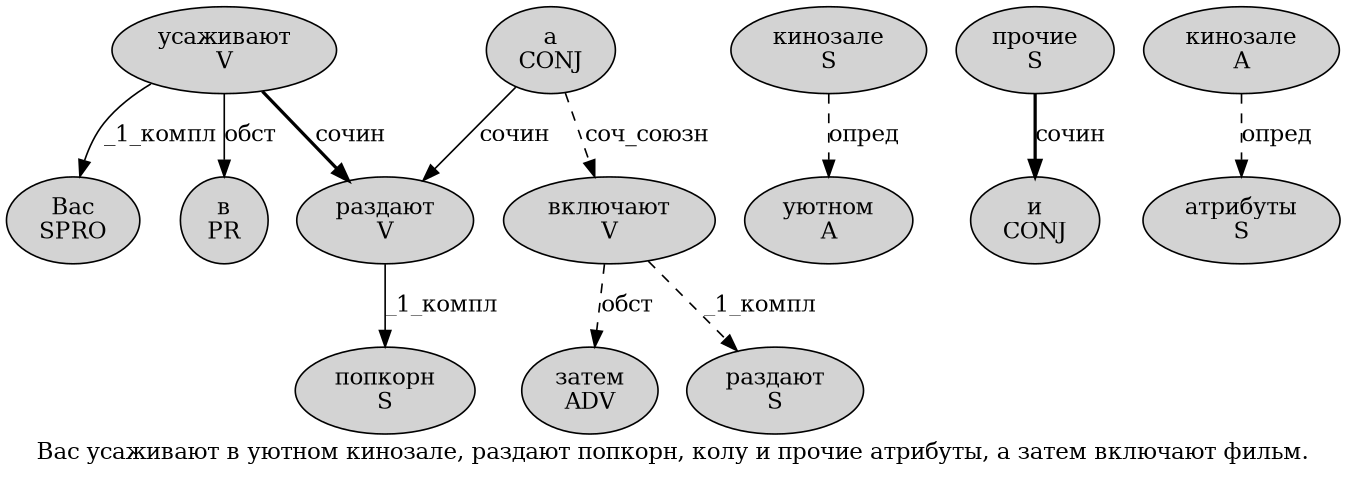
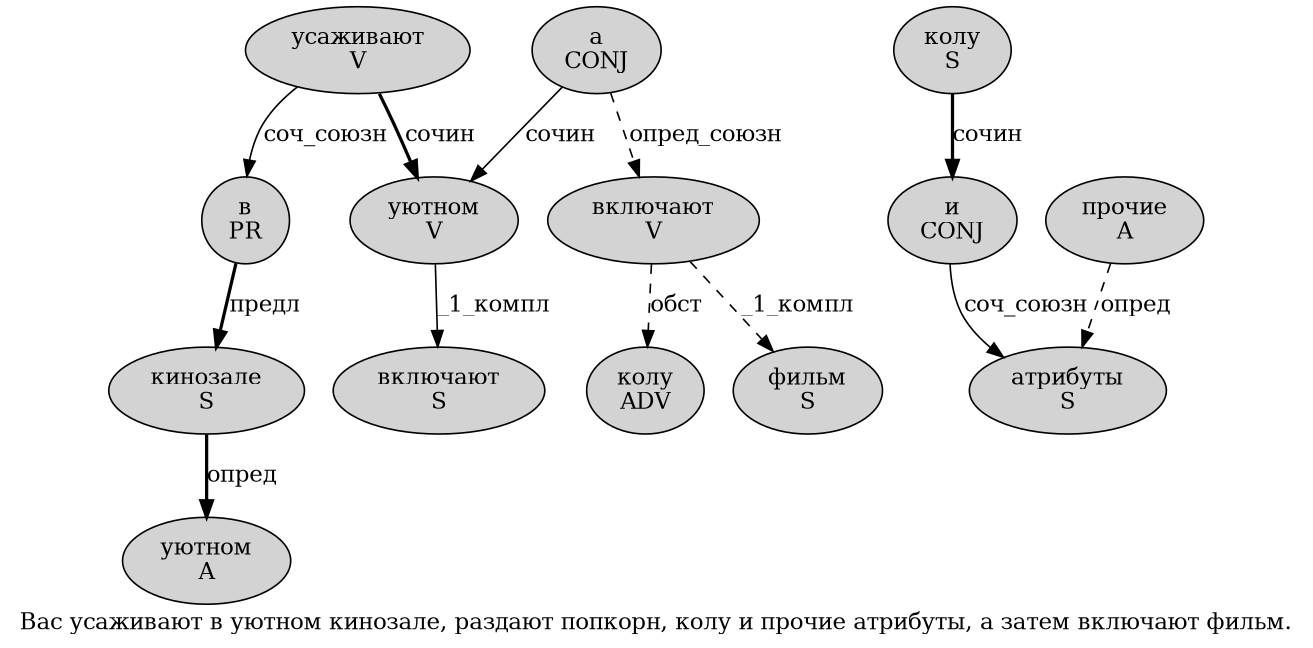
(1035, 50) -> (953, 50)
(1242, 50) -> (1125, 220)
(829, 127) -> (207, 467)
(250, 135) -> (325, 135)
(647, 135) -> (706, 135)
(73, 220) -> none
(385, 220) -> (434, 220)
none -> (228, 297)
none -> (960, 310)
(385, 391) -> (439, 391)
(590, 391) -> (645, 391)
(775, 391) -> (808, 391)
